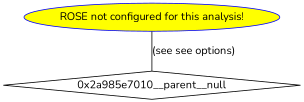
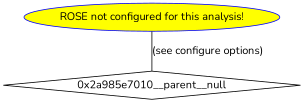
(194, 51) -> (208, 51)
